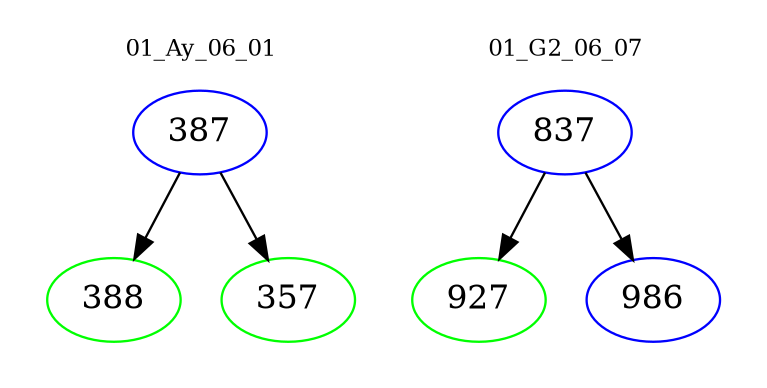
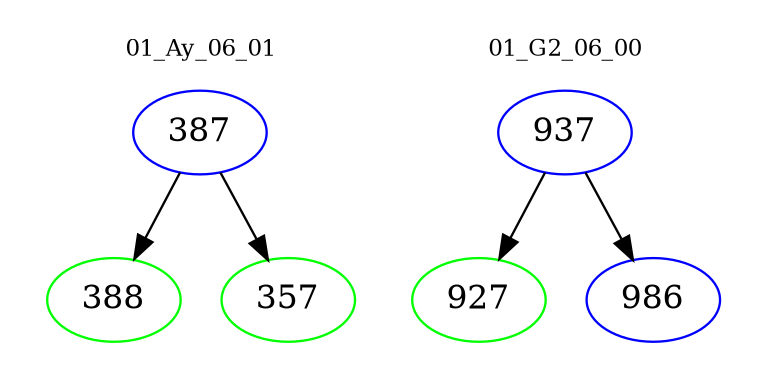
(566, 50) -> (566, 50)
(565, 133) -> (565, 133)
